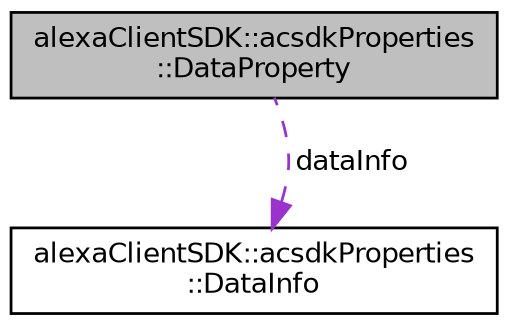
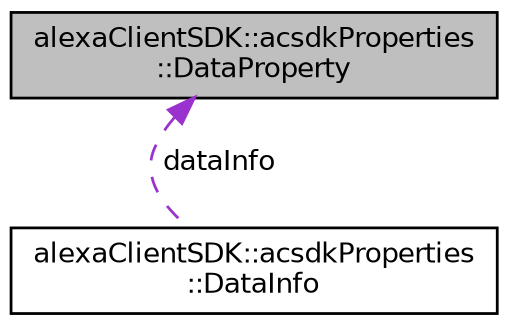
(288, 149) -> (152, 176)
